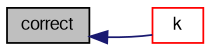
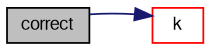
(130, 37) -> (112, 14)
